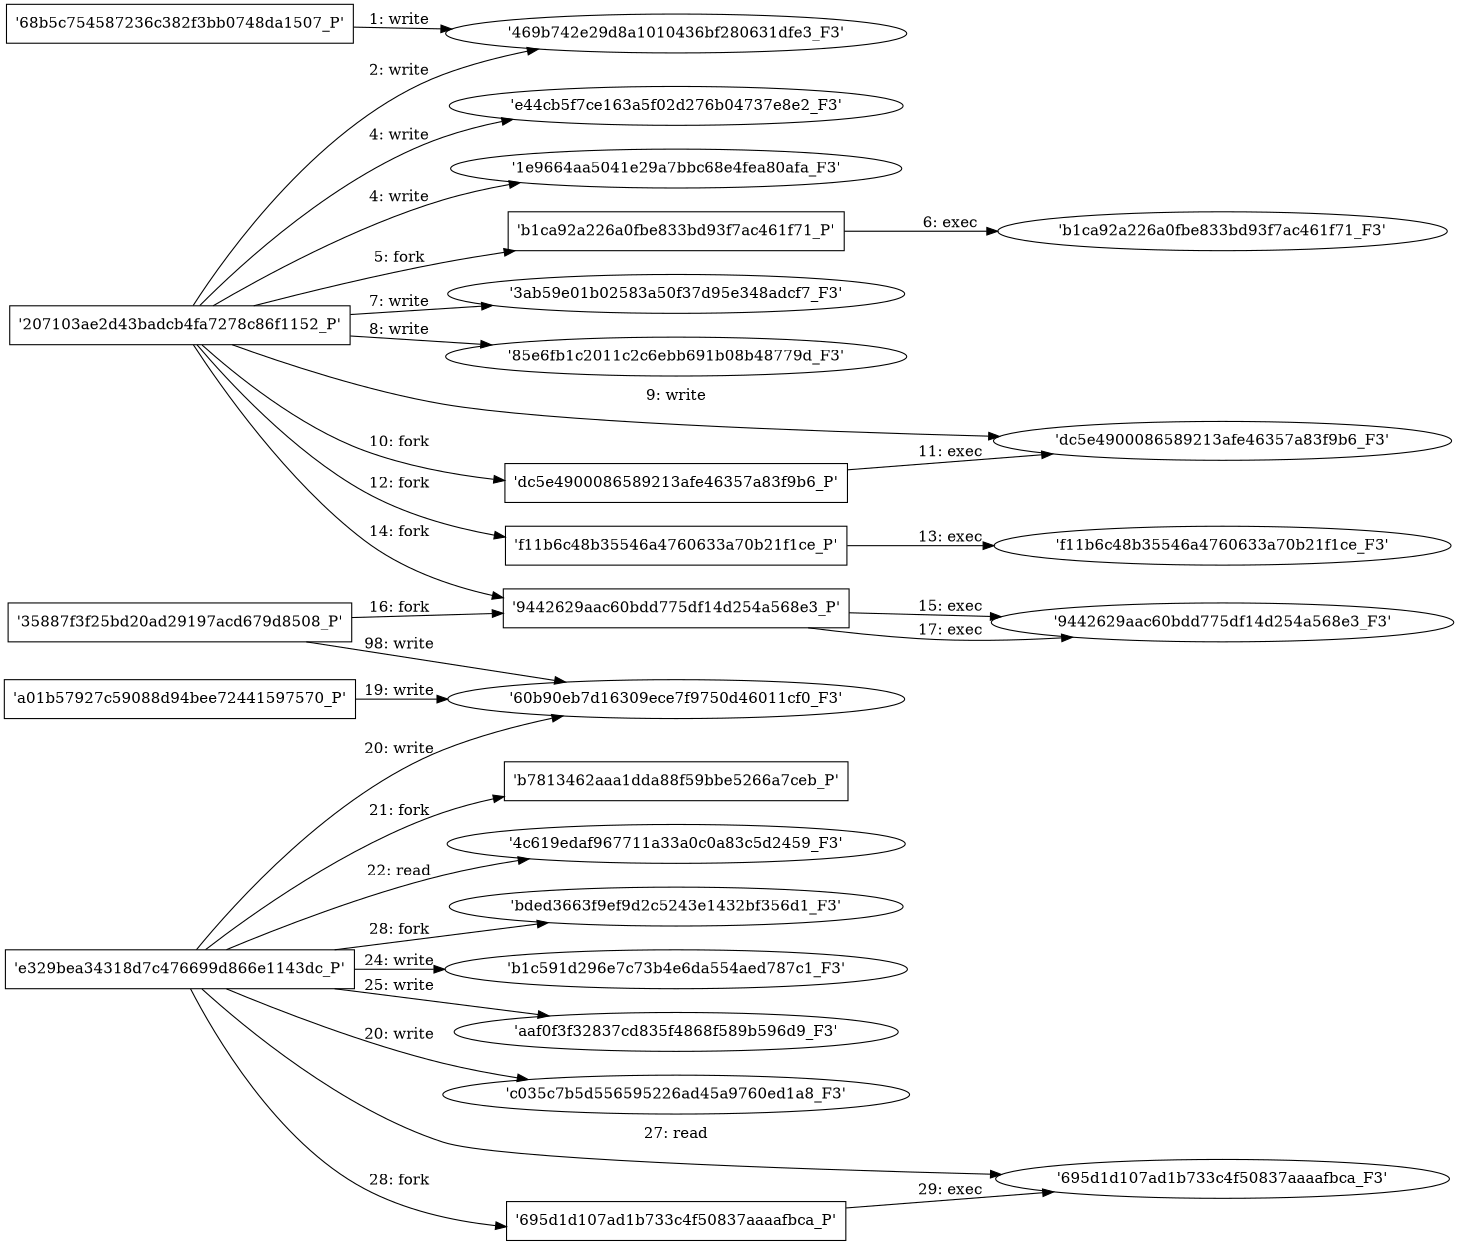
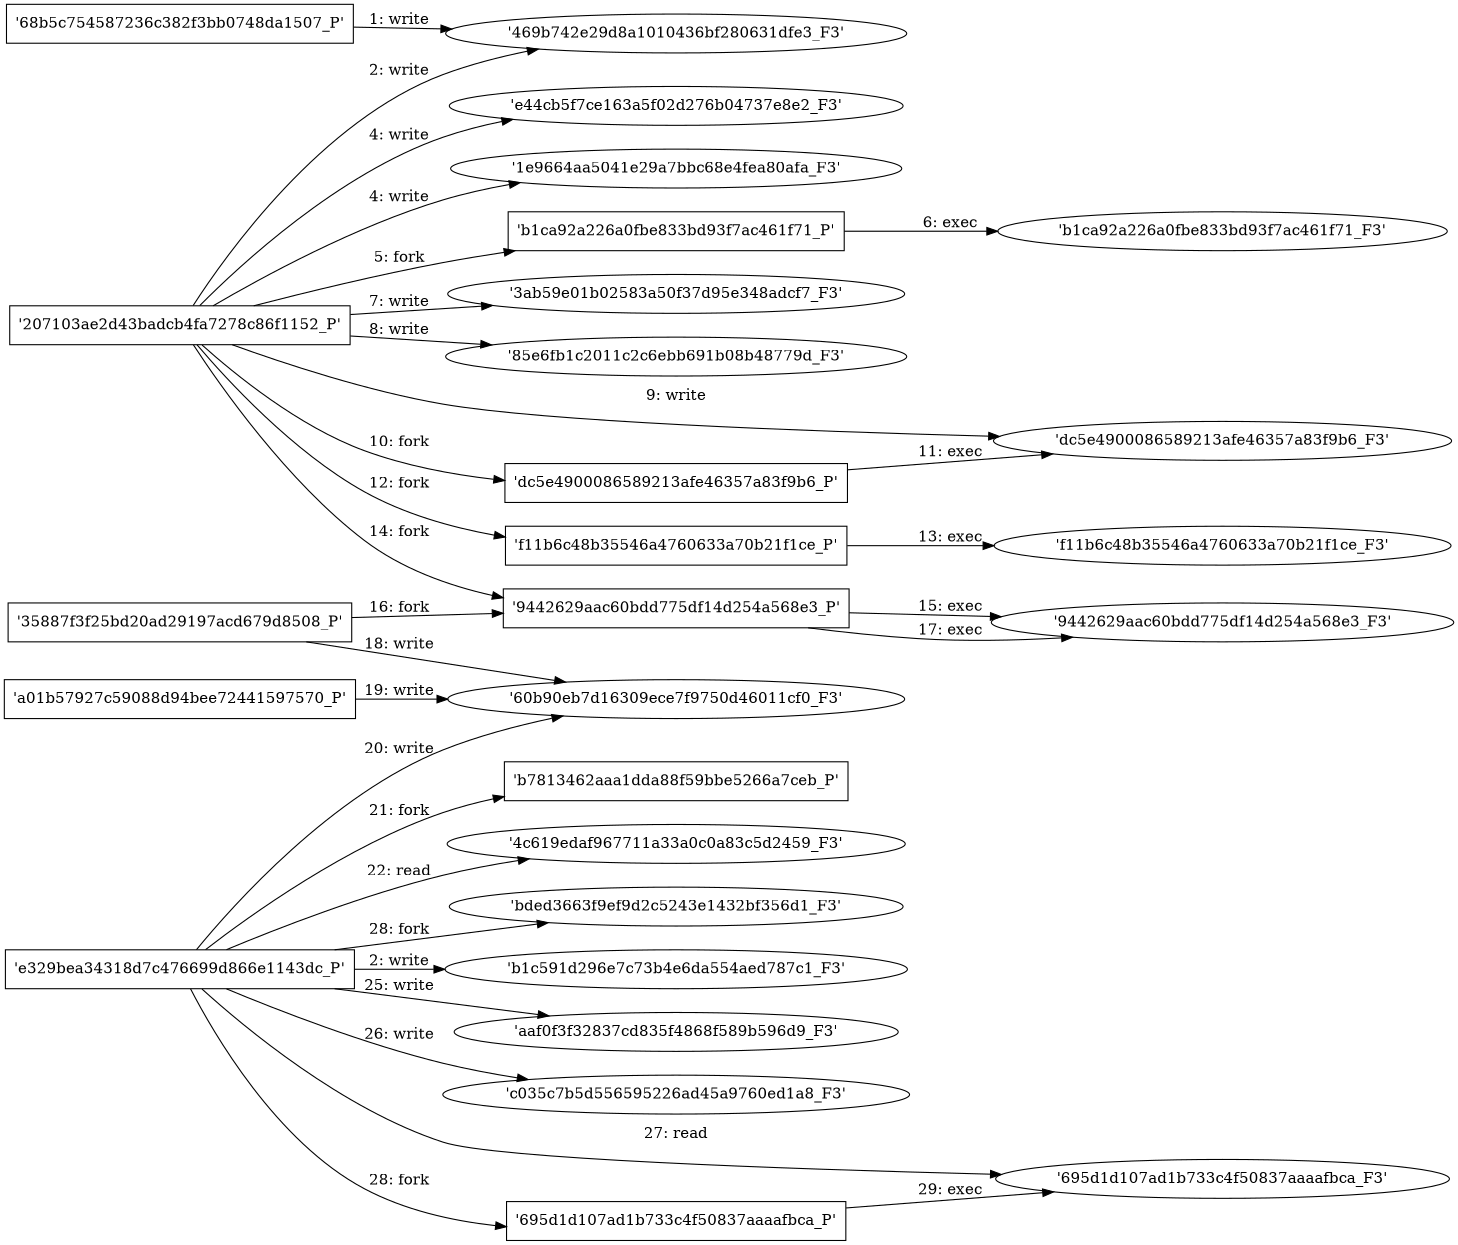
(399, 645) -> (399, 645)
(399, 961) -> (399, 961)
(399, 1035) -> (399, 1035)
